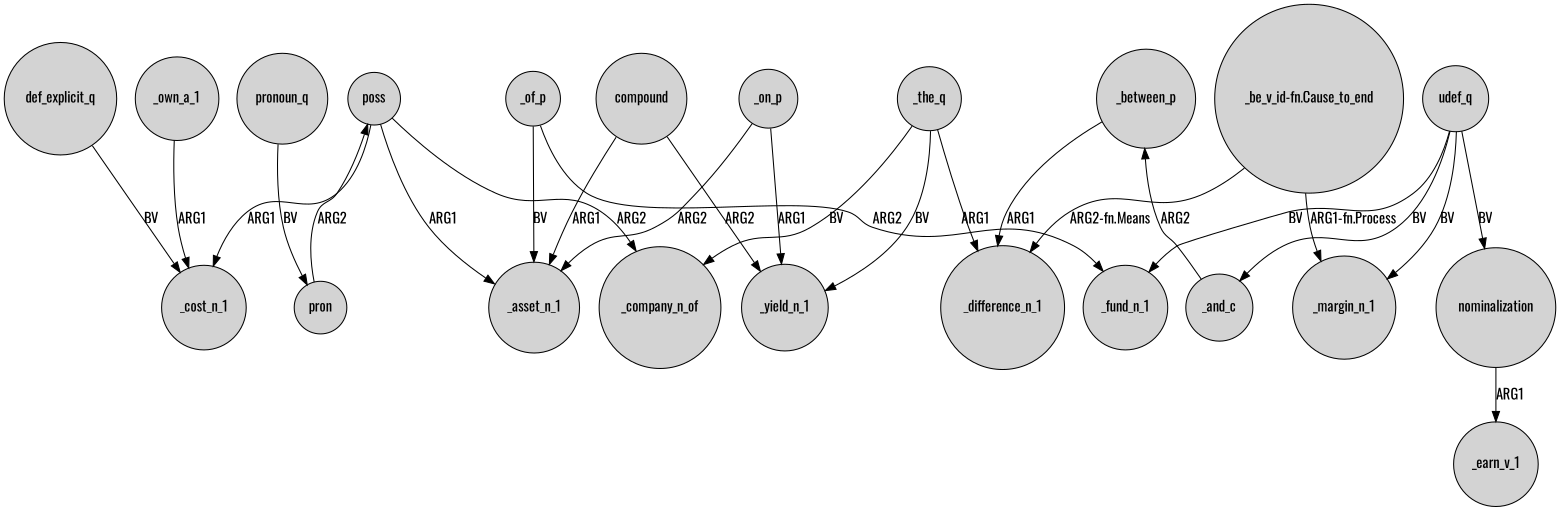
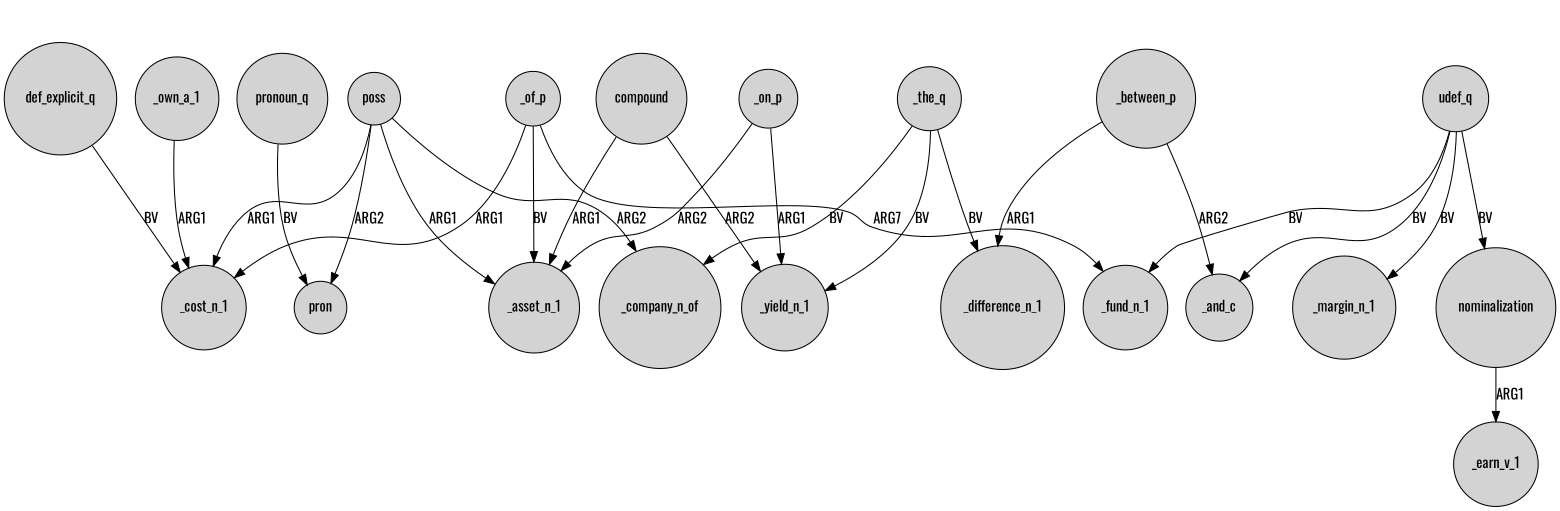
(1309, 99) -> none
(319, 210) -> (358, 201)
(888, 220) -> (888, 220)
(976, 220) -> (976, 220)
(1160, 225) -> (1191, 203)
none -> (410, 244)
